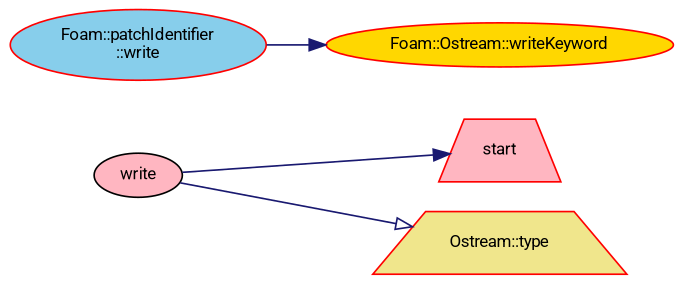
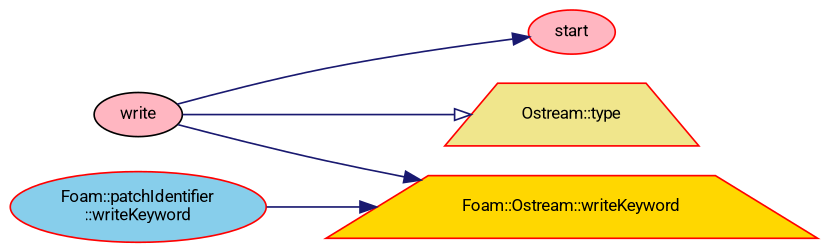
(138, 45) -> (138, 207)
(500, 45) -> (572, 207)
(500, 150) -> (572, 32)
none -> (291, 153)
